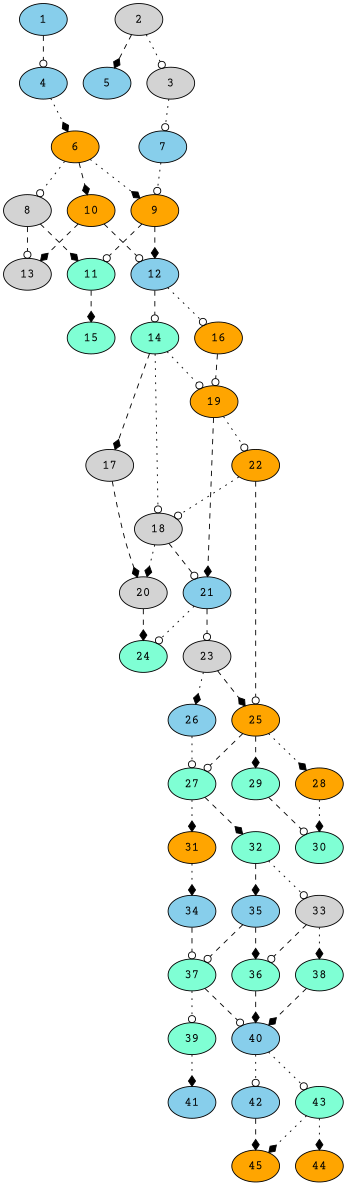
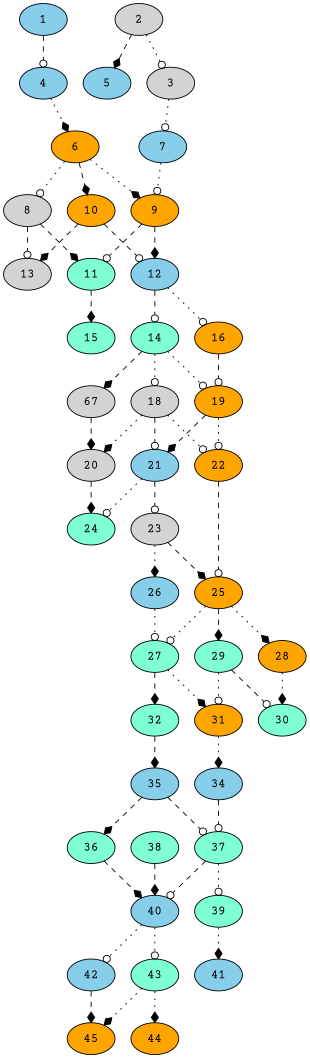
(110, 465) -> (91, 402)
(204, 499) -> (182, 429)
none -> (219, 685)
(227, 749) -> (189, 622)
(319, 911) -> none
